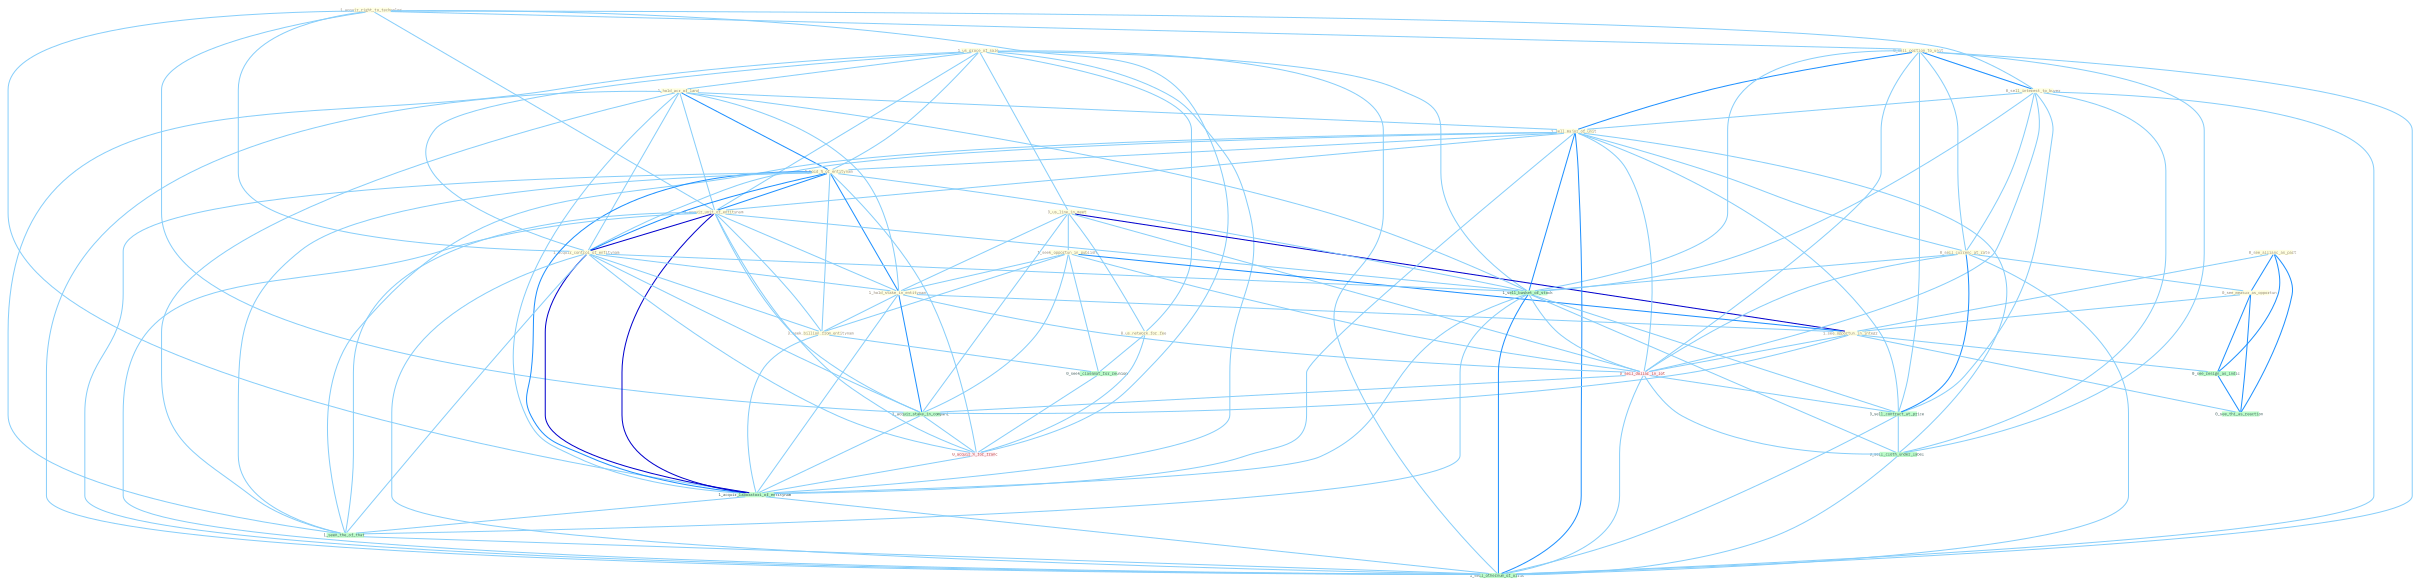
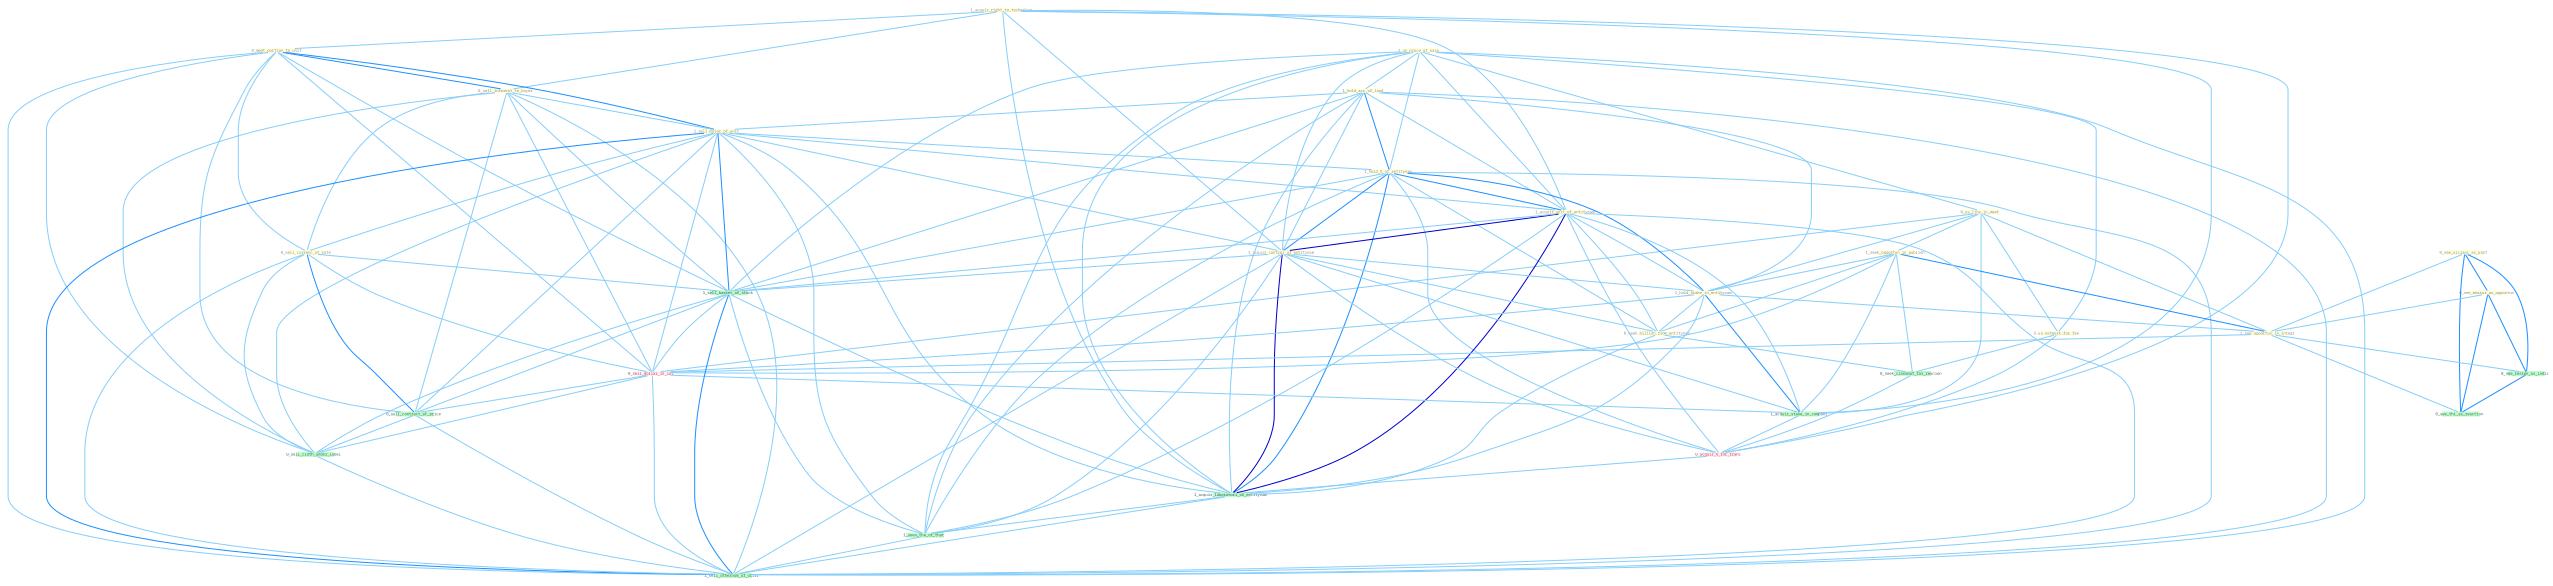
(1919, 50) -> (277, 50)
(2108, 273) -> (244, 357)
(1595, 293) -> (2125, 273)
(1397, 402) -> none
(839, 454) -> none
